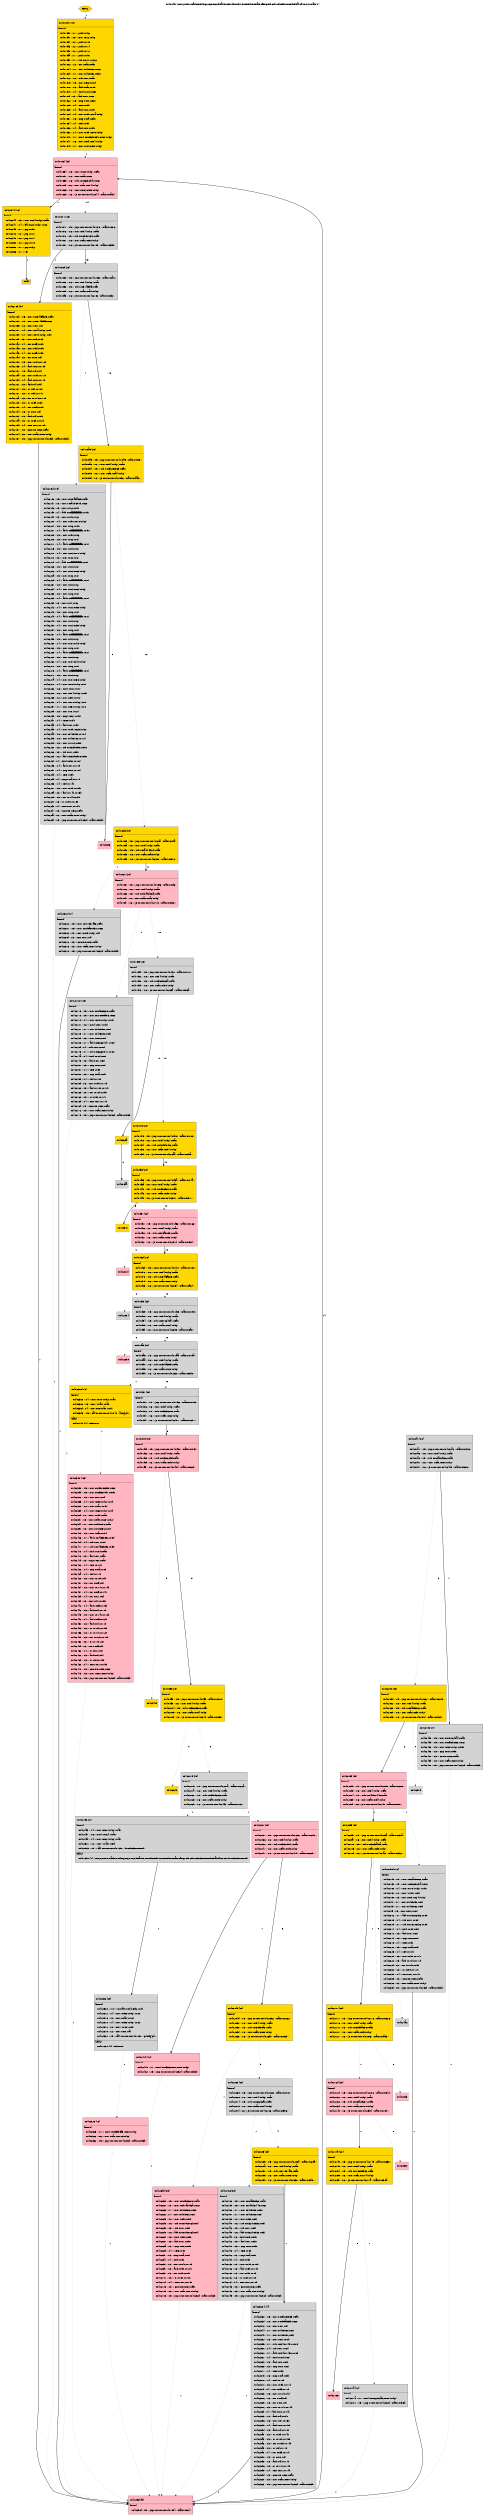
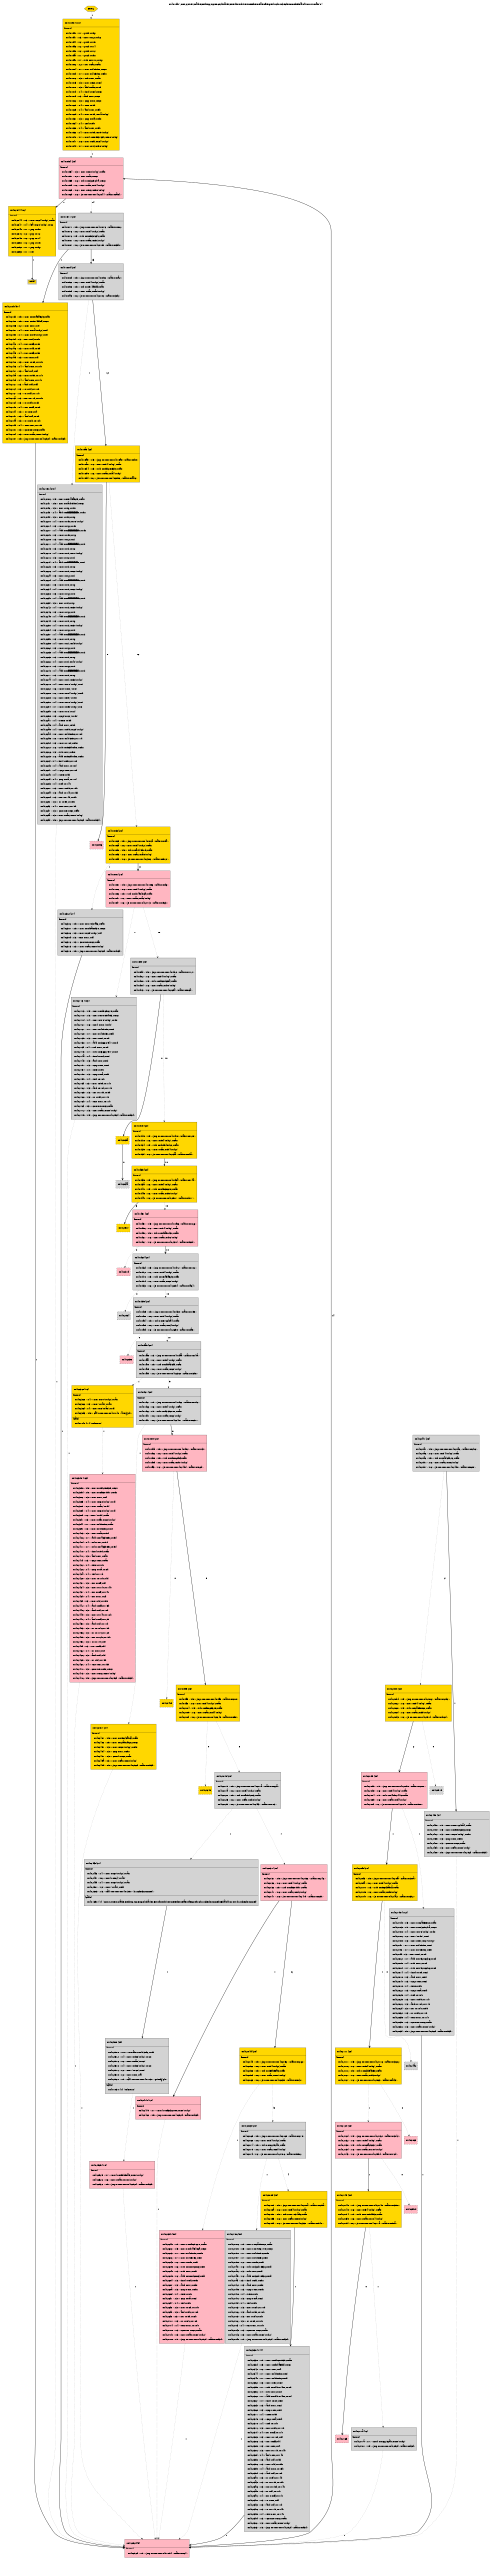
(165, 1272) -> (166, 1272)
none -> (123, 1747)
